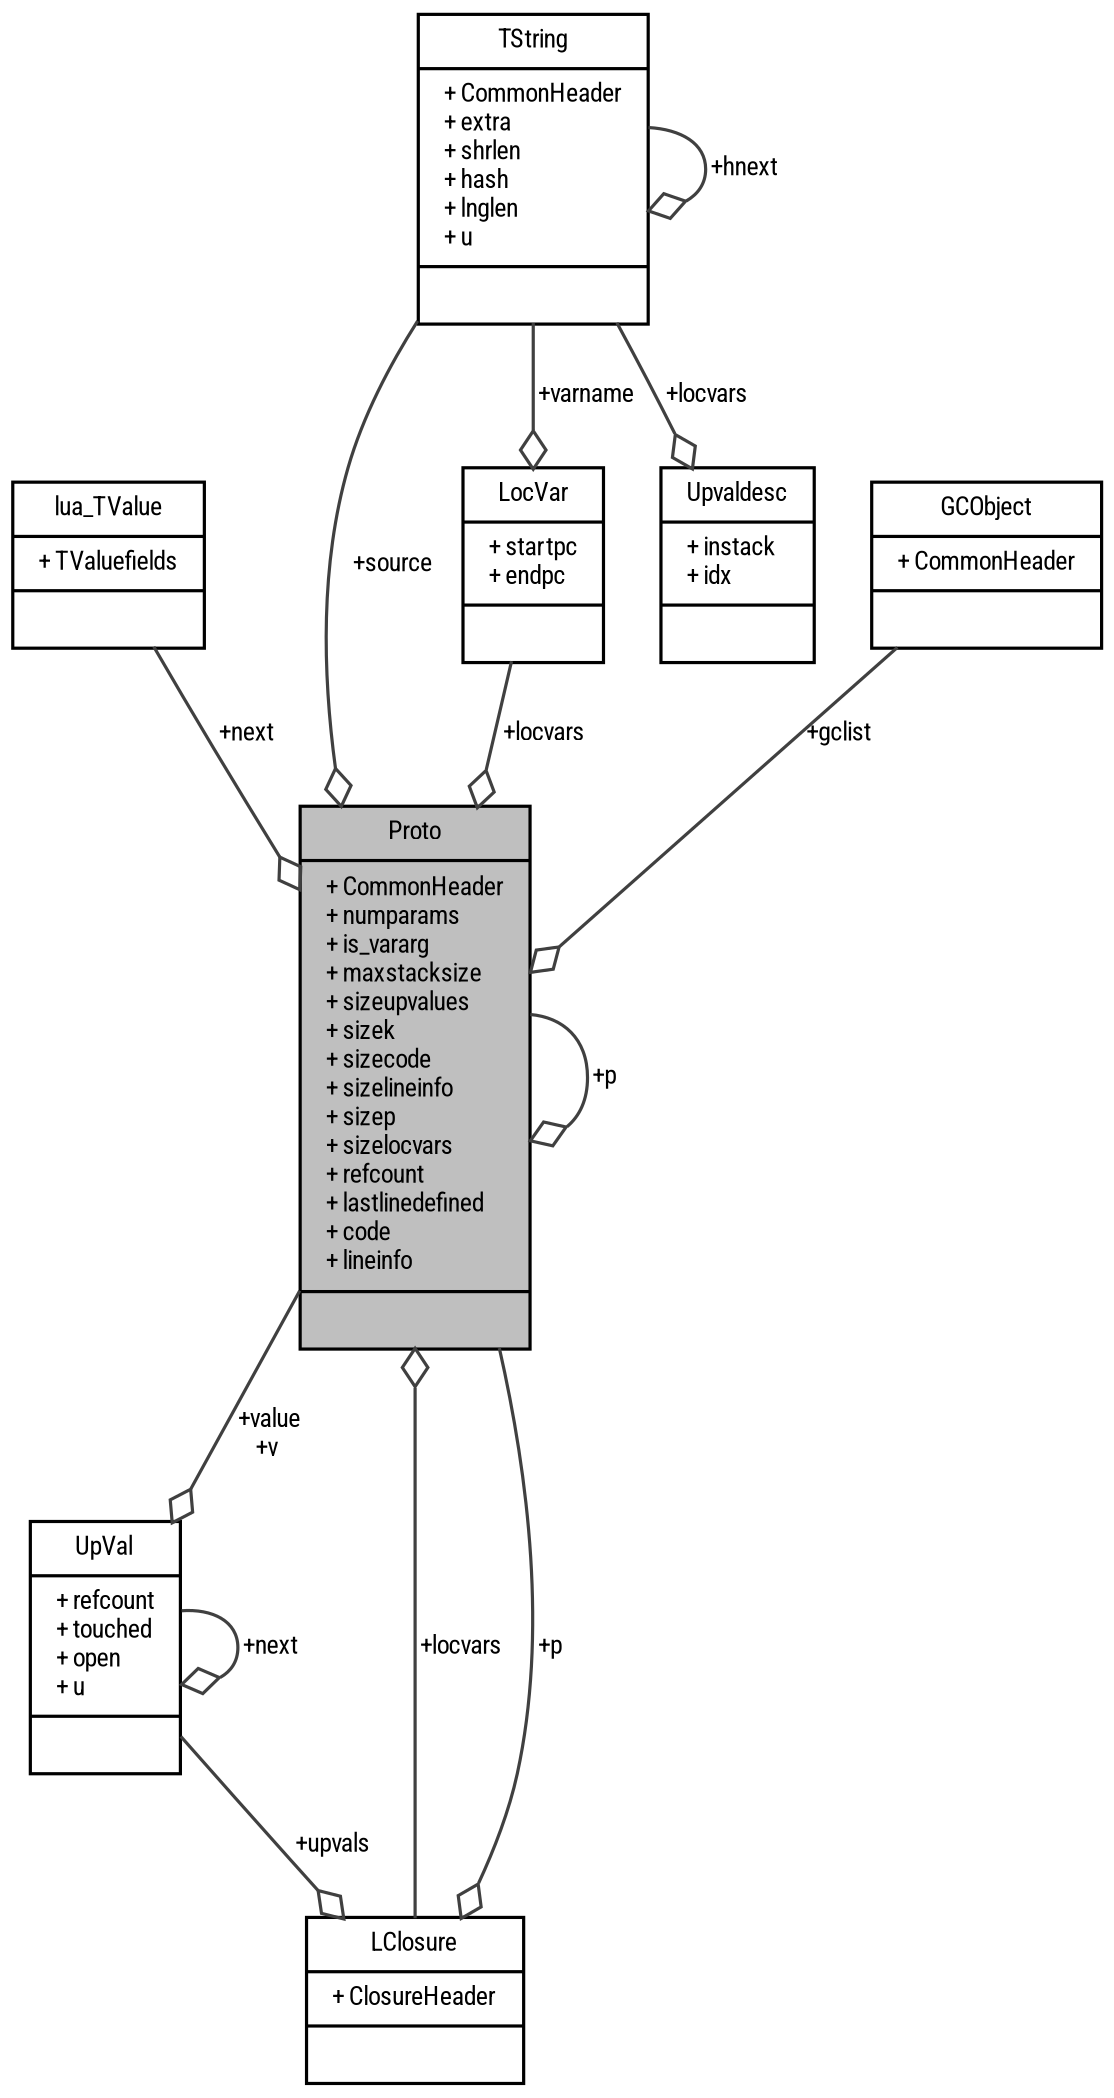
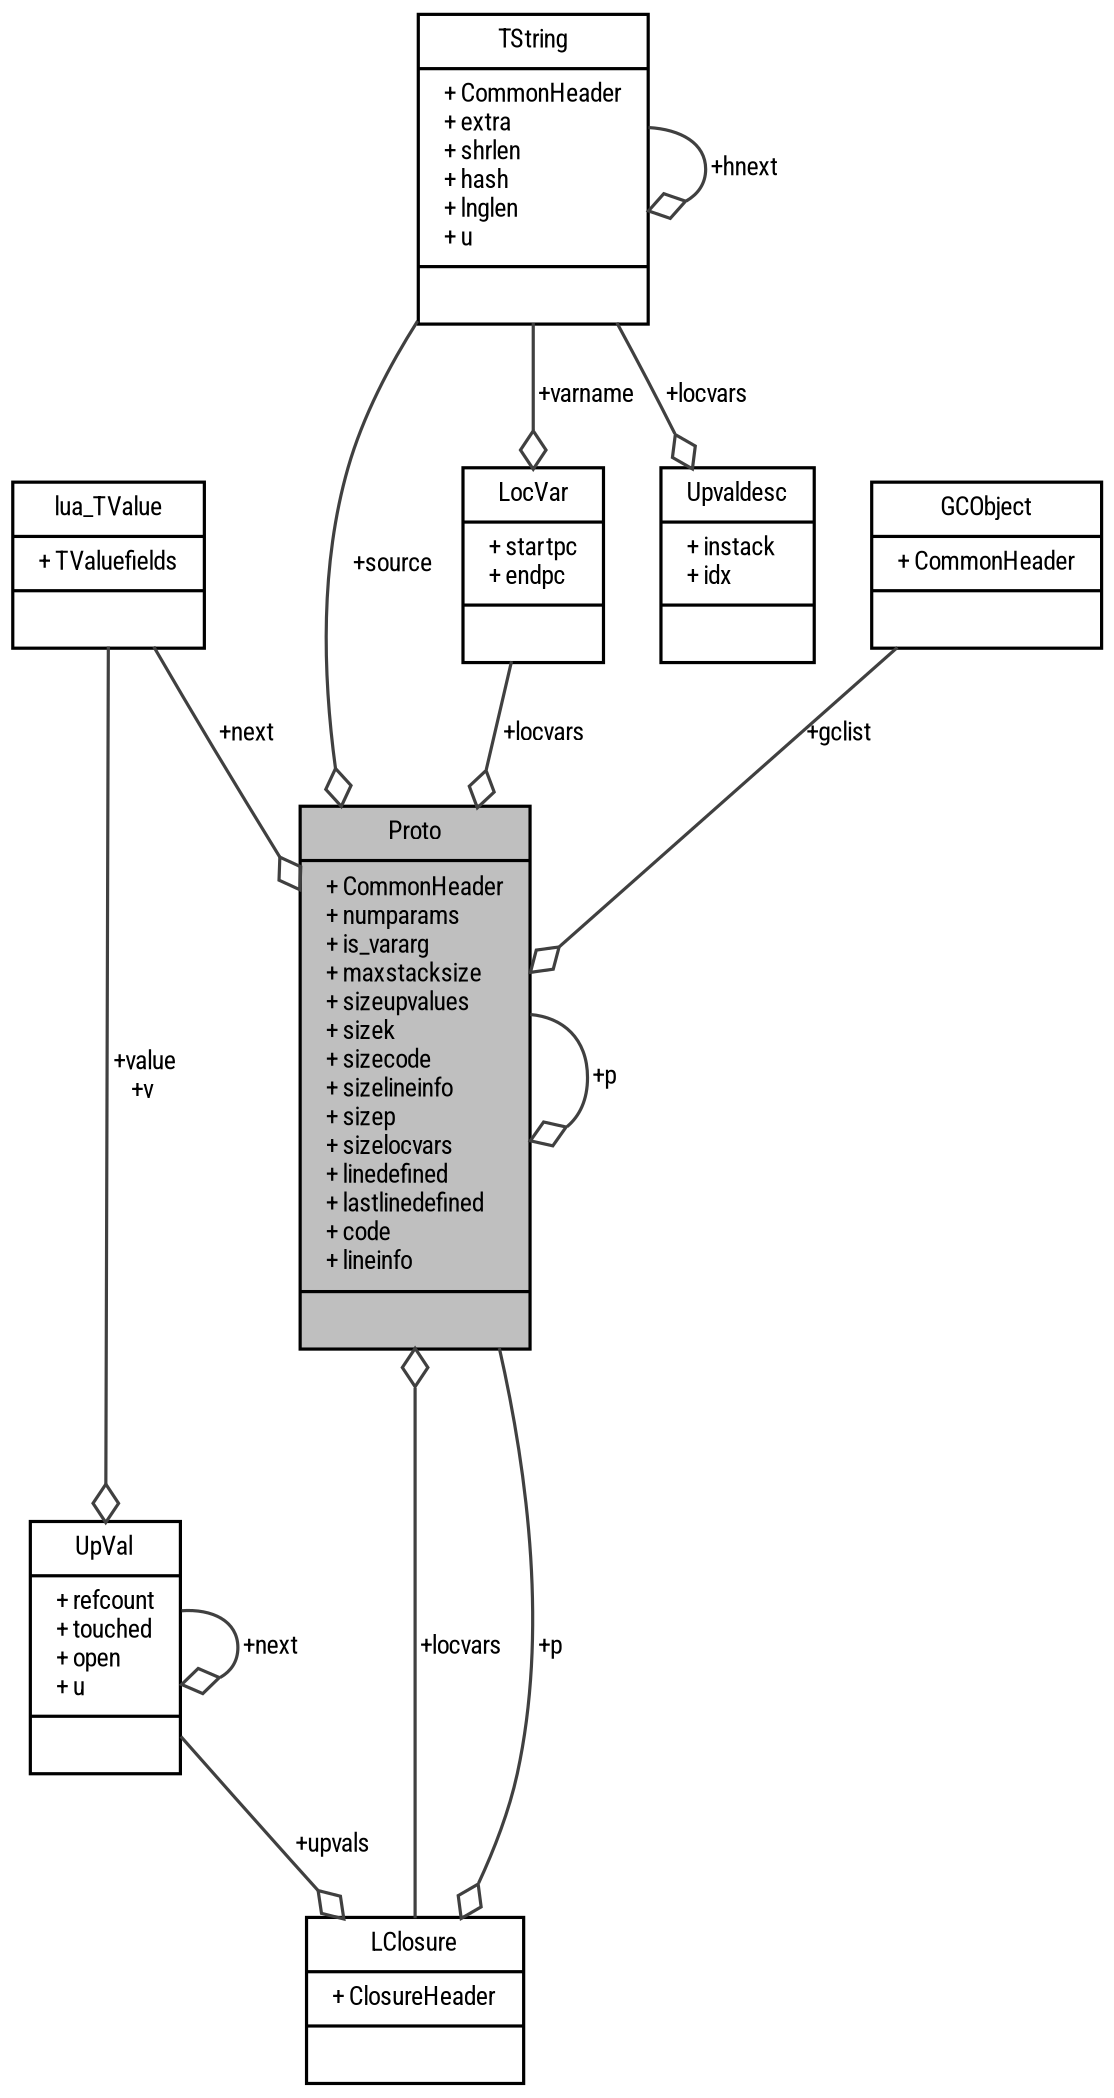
(375, 1175) -> (388, 1175)
(245, 1390) -> (107, 1065)
